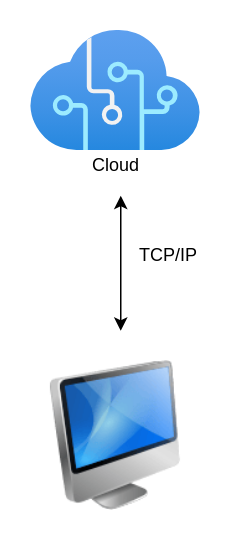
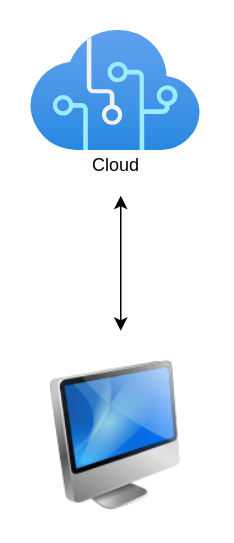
(168, 256) -> none
